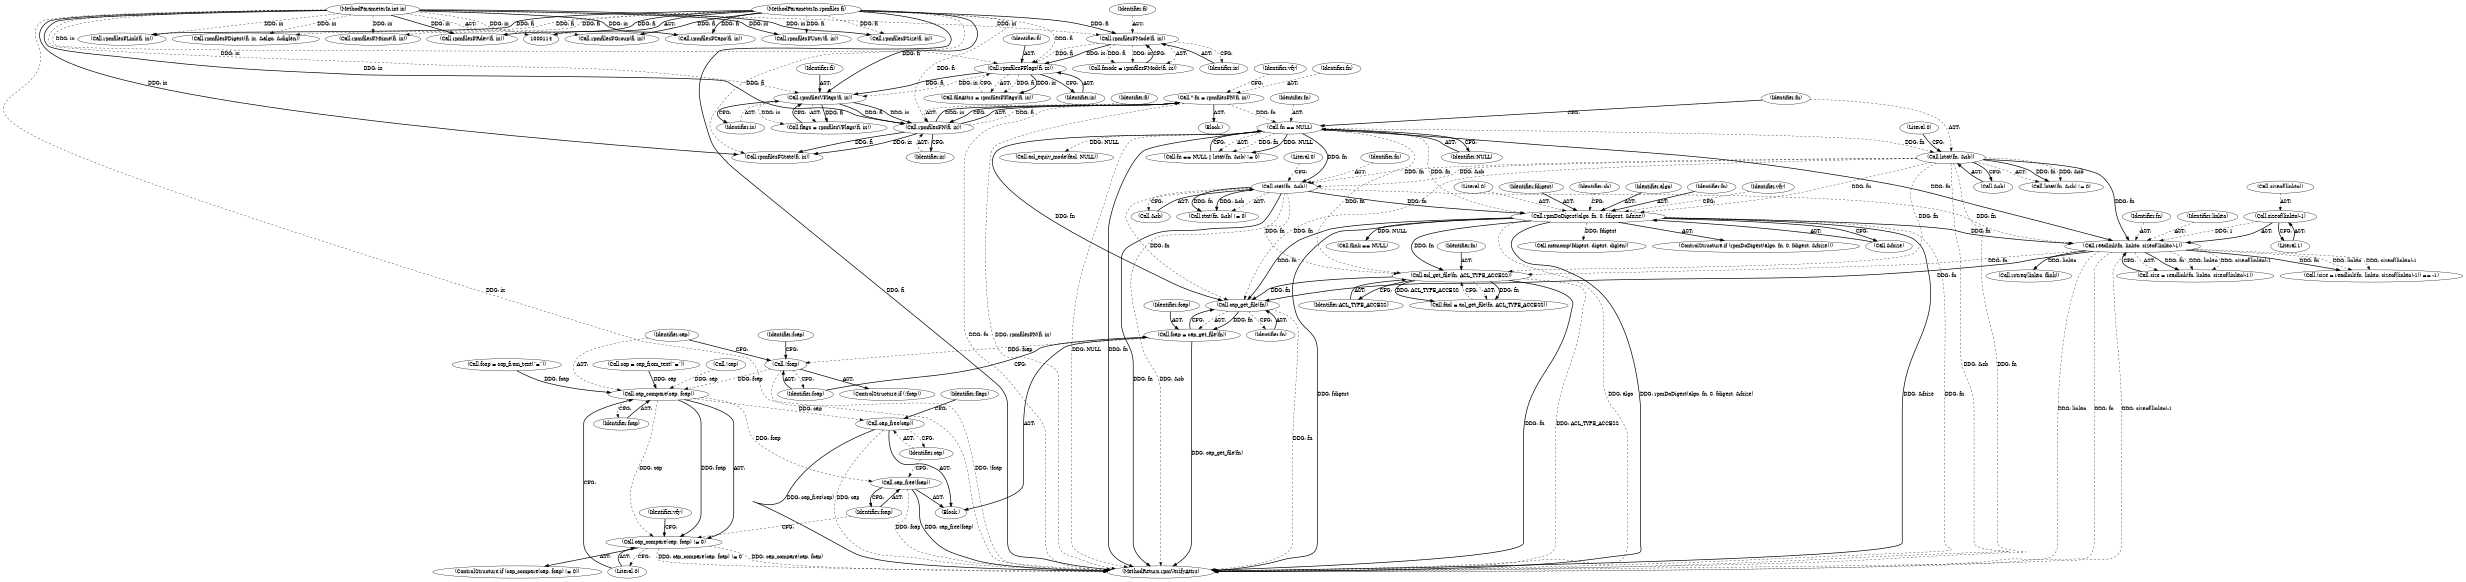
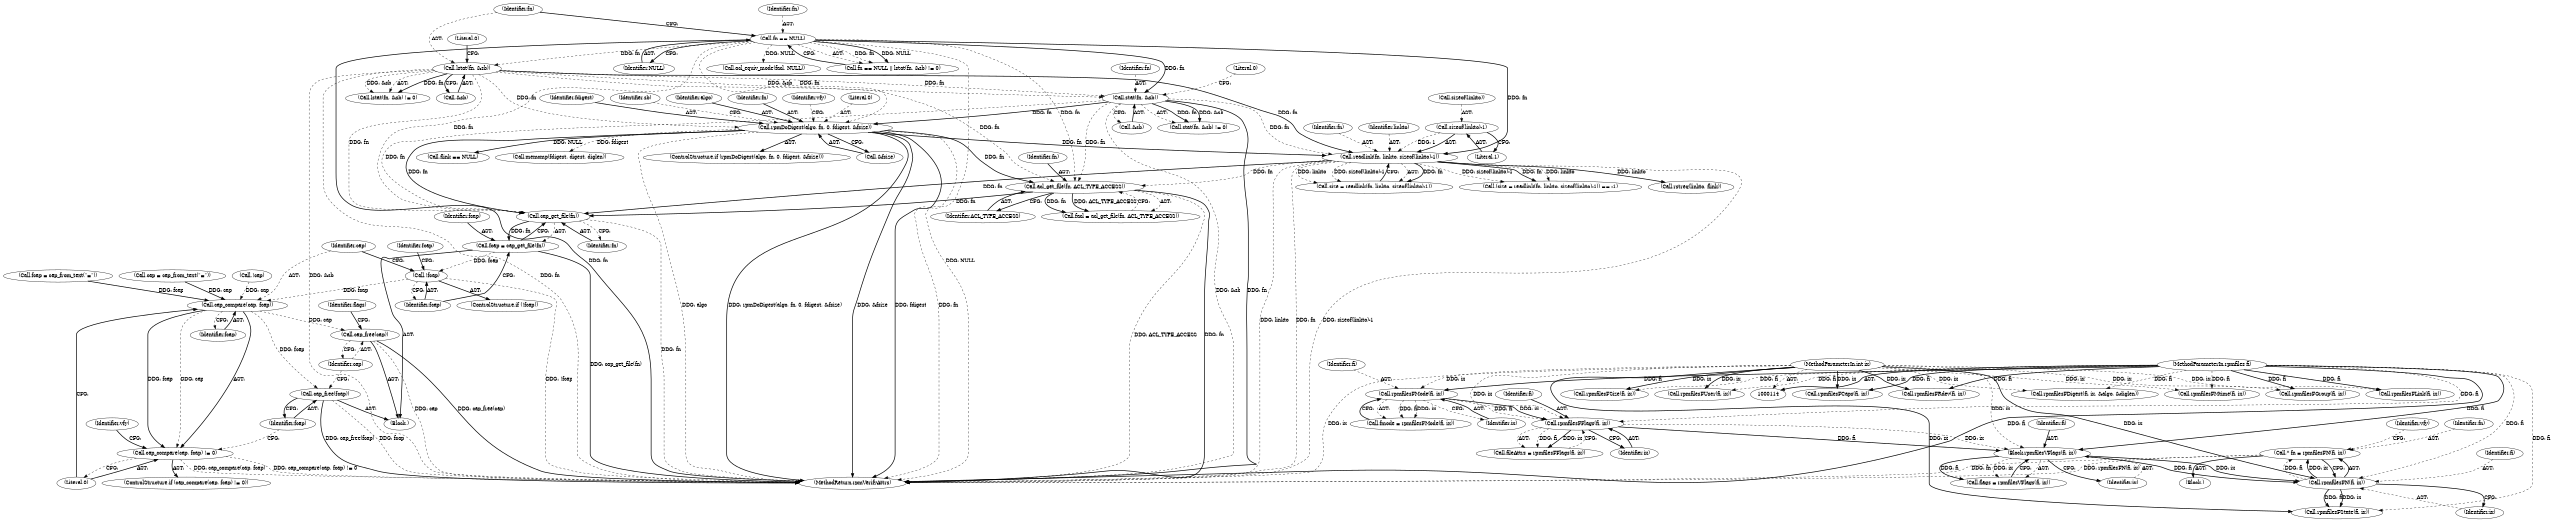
(820, 98) -> (2042, 454)
(1251, 113) -> none
(995, 158) -> (486, 117)
